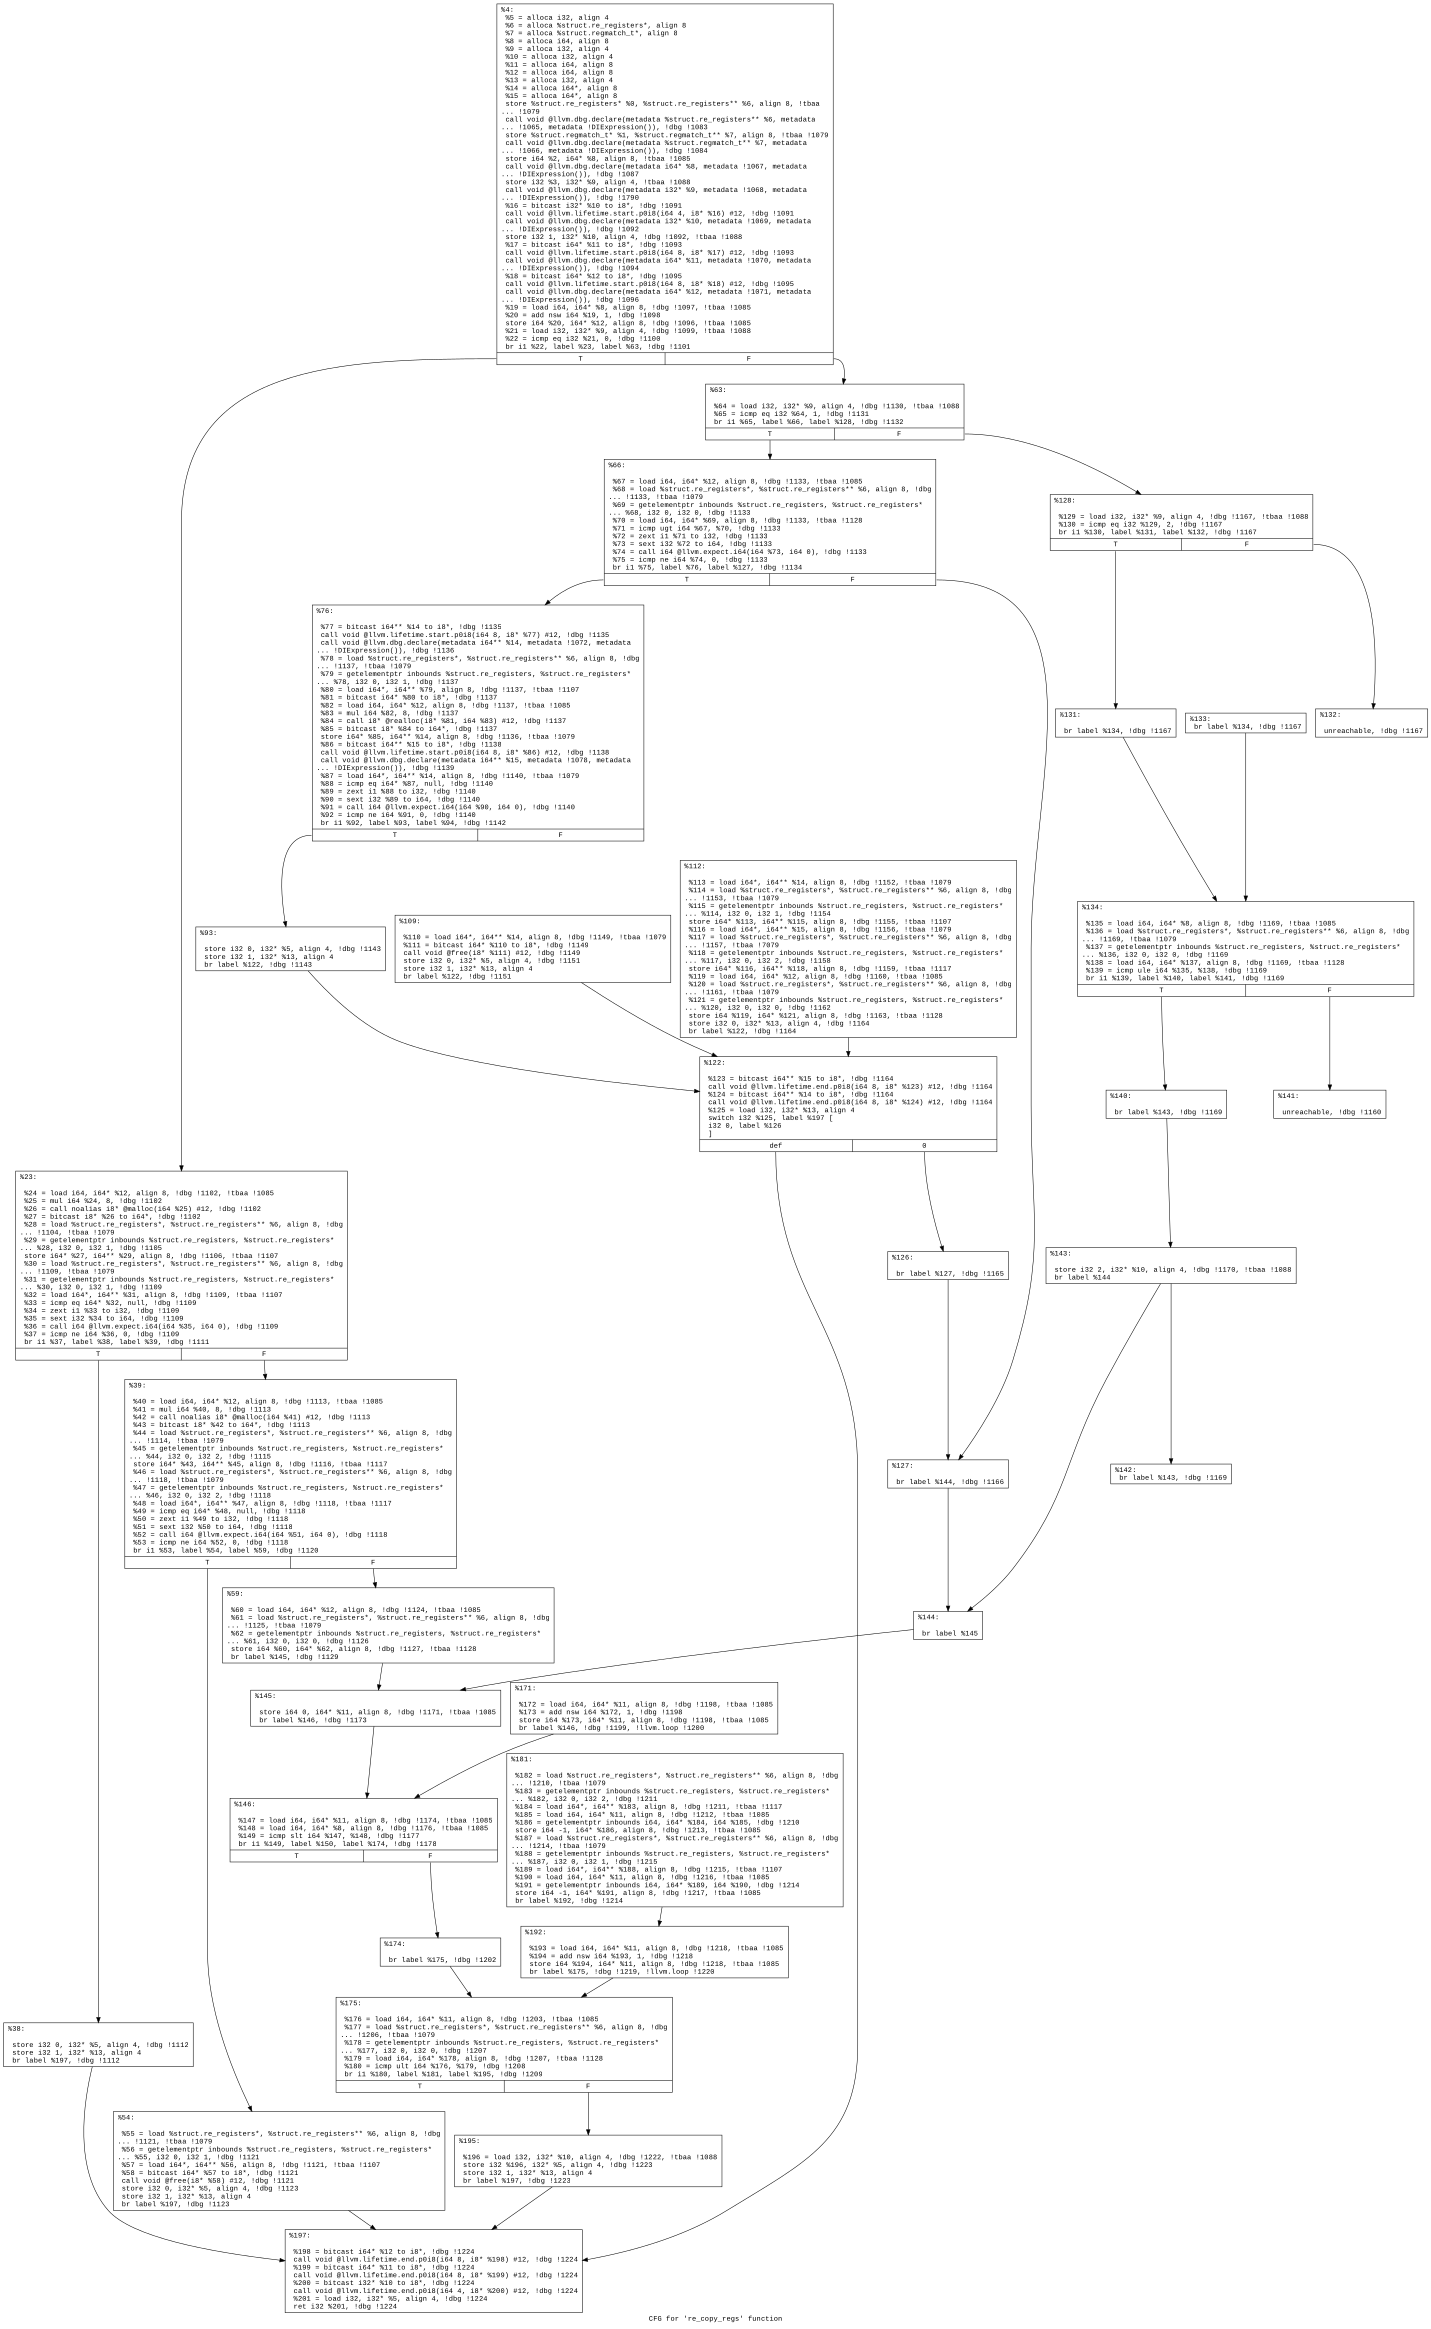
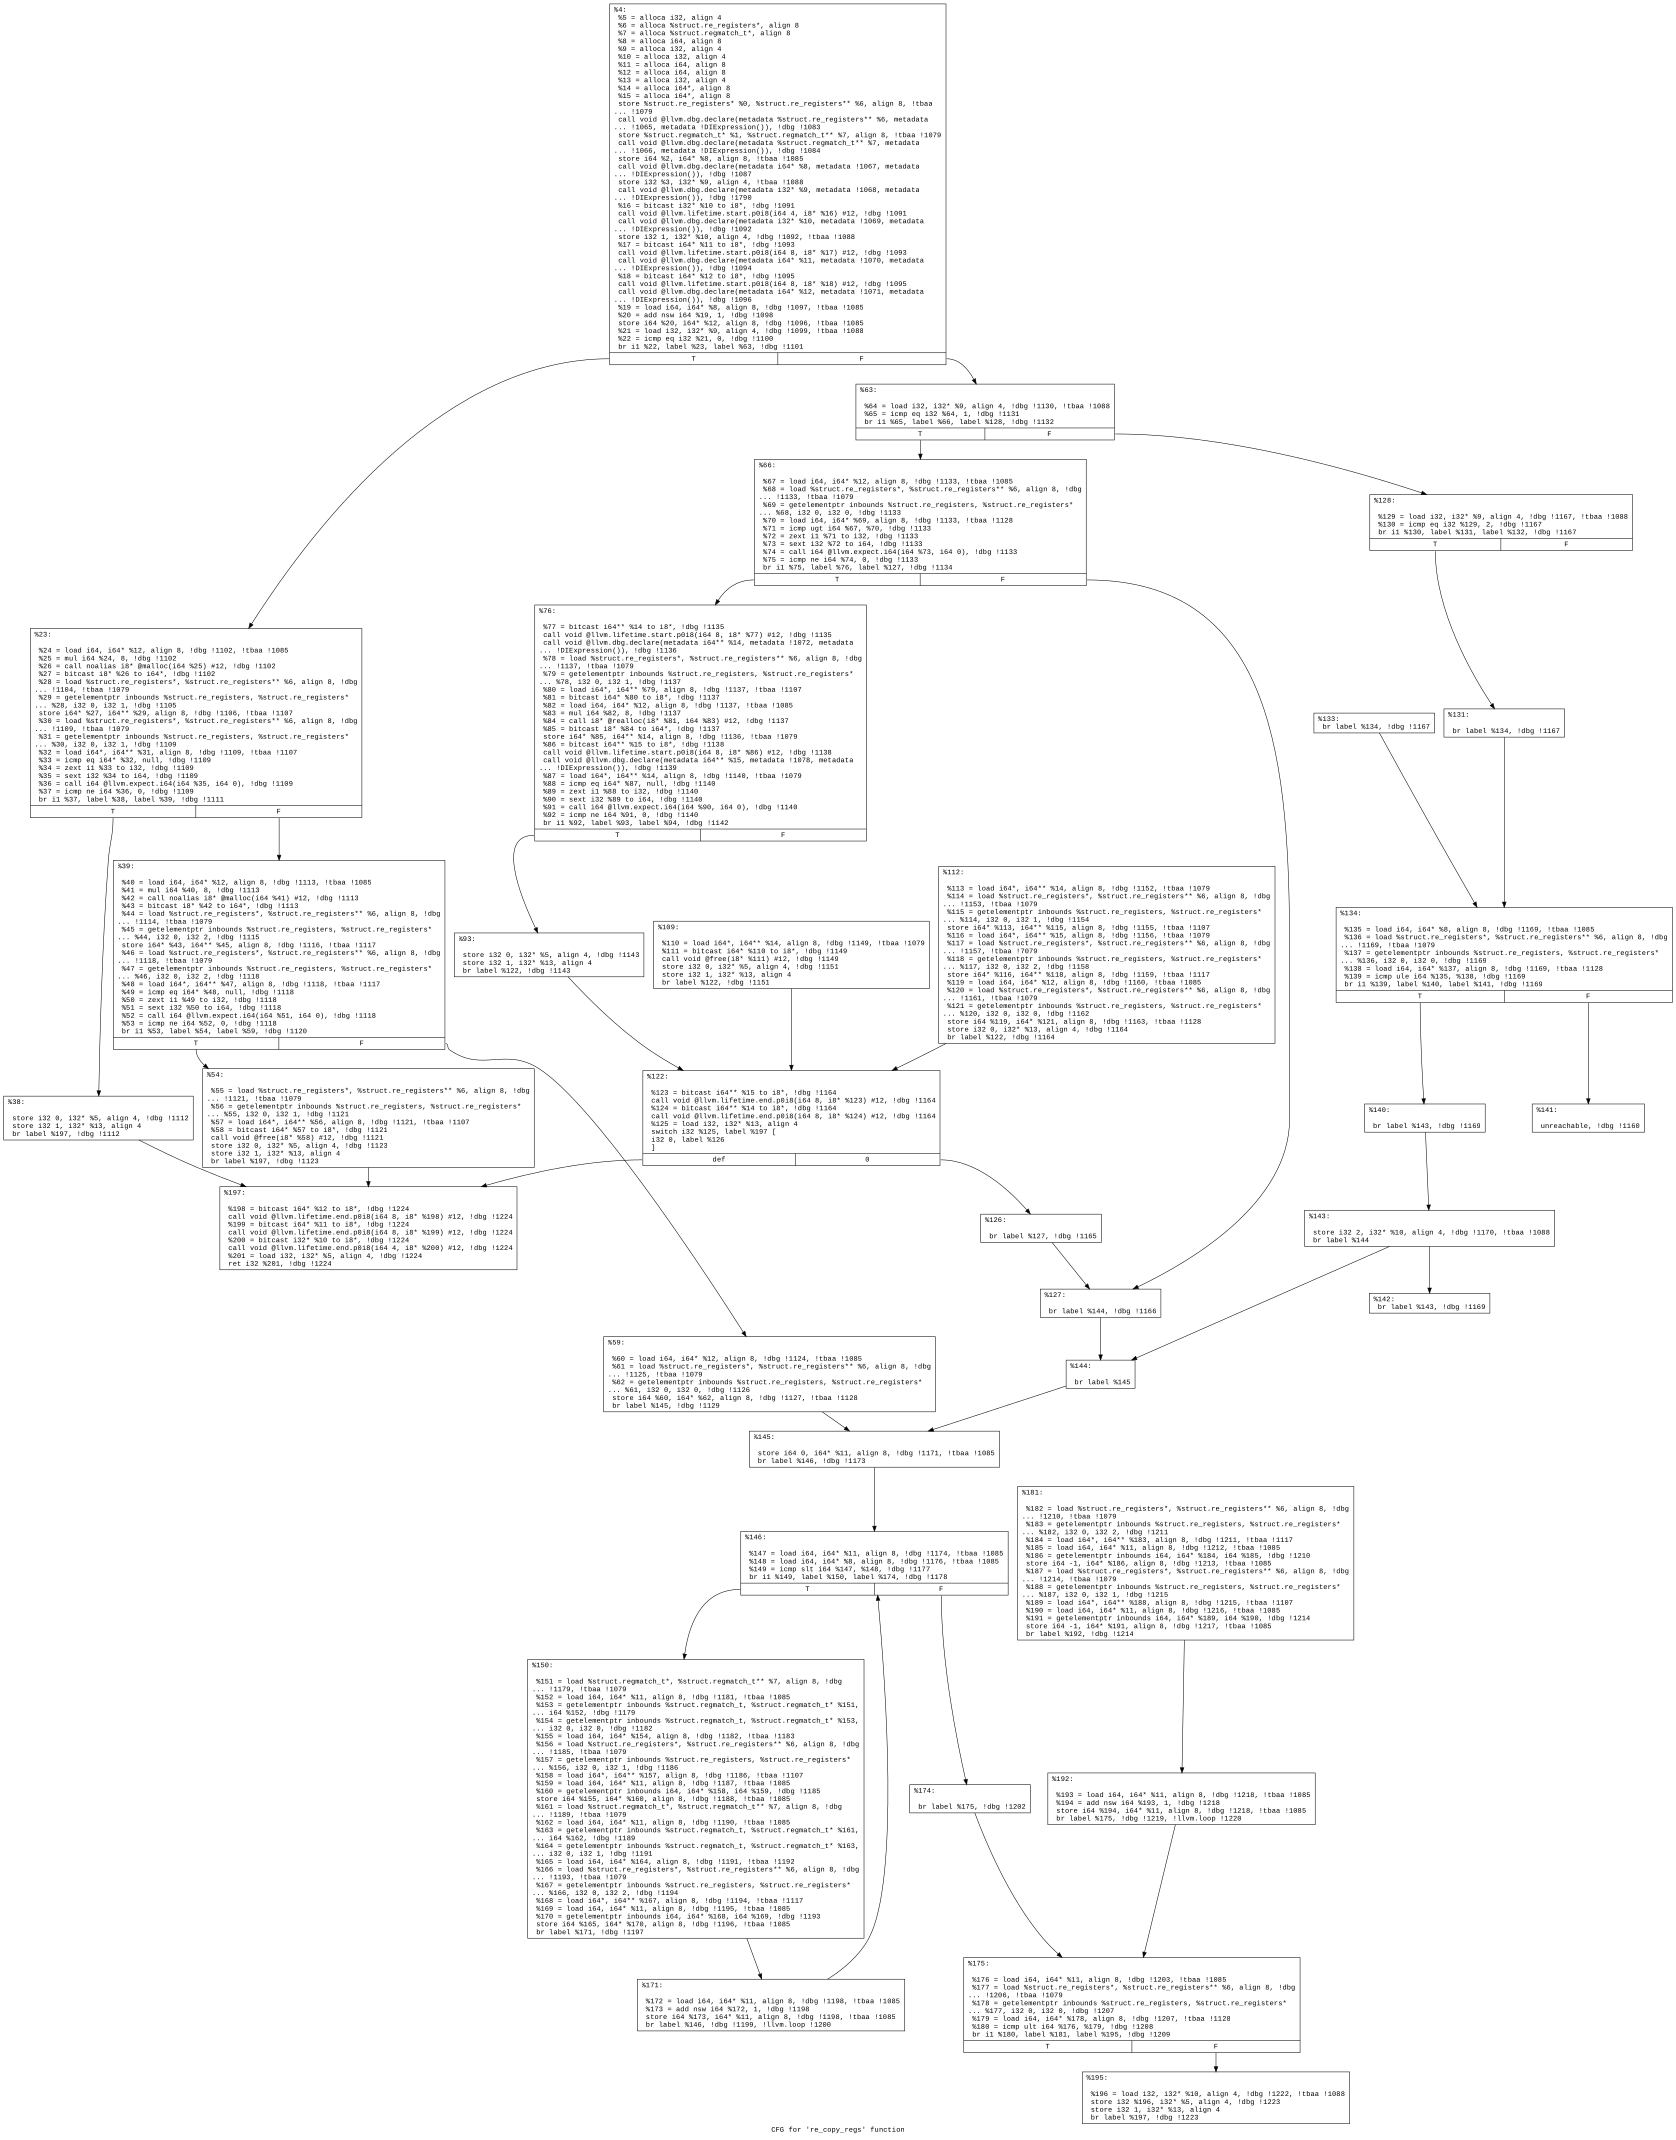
(1372, 723) -> none
none -> (696, 1799)
(524, 2207) -> none
